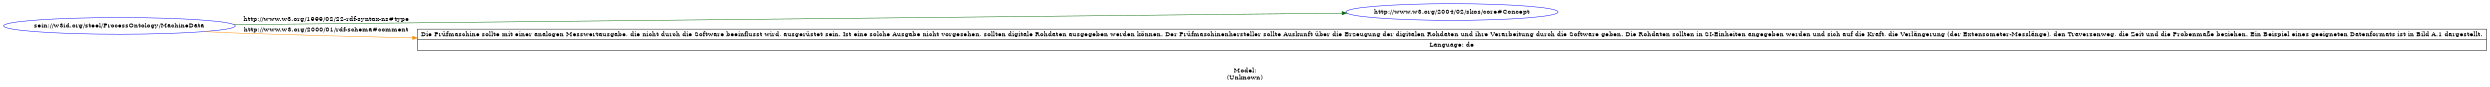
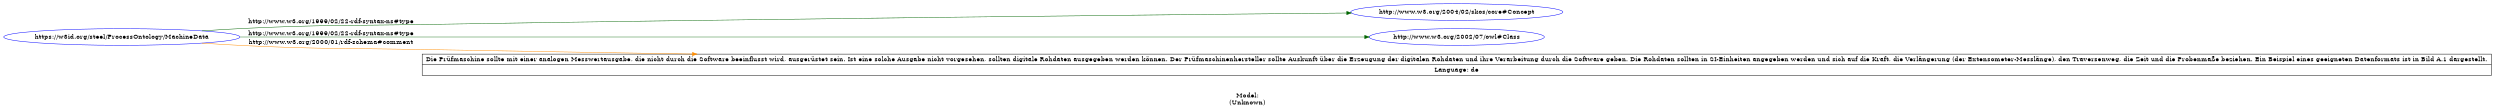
(119, 26) -> (122, 37)
none -> (1457, 37)
